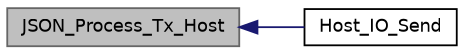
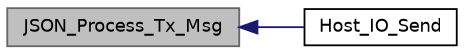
(123, 27) -> (123, 27)
